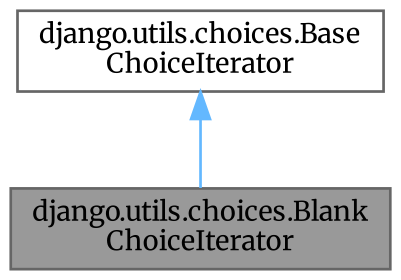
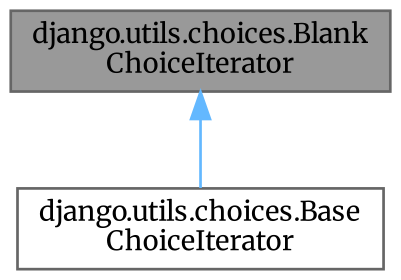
(201, 154) -> (201, 154)
